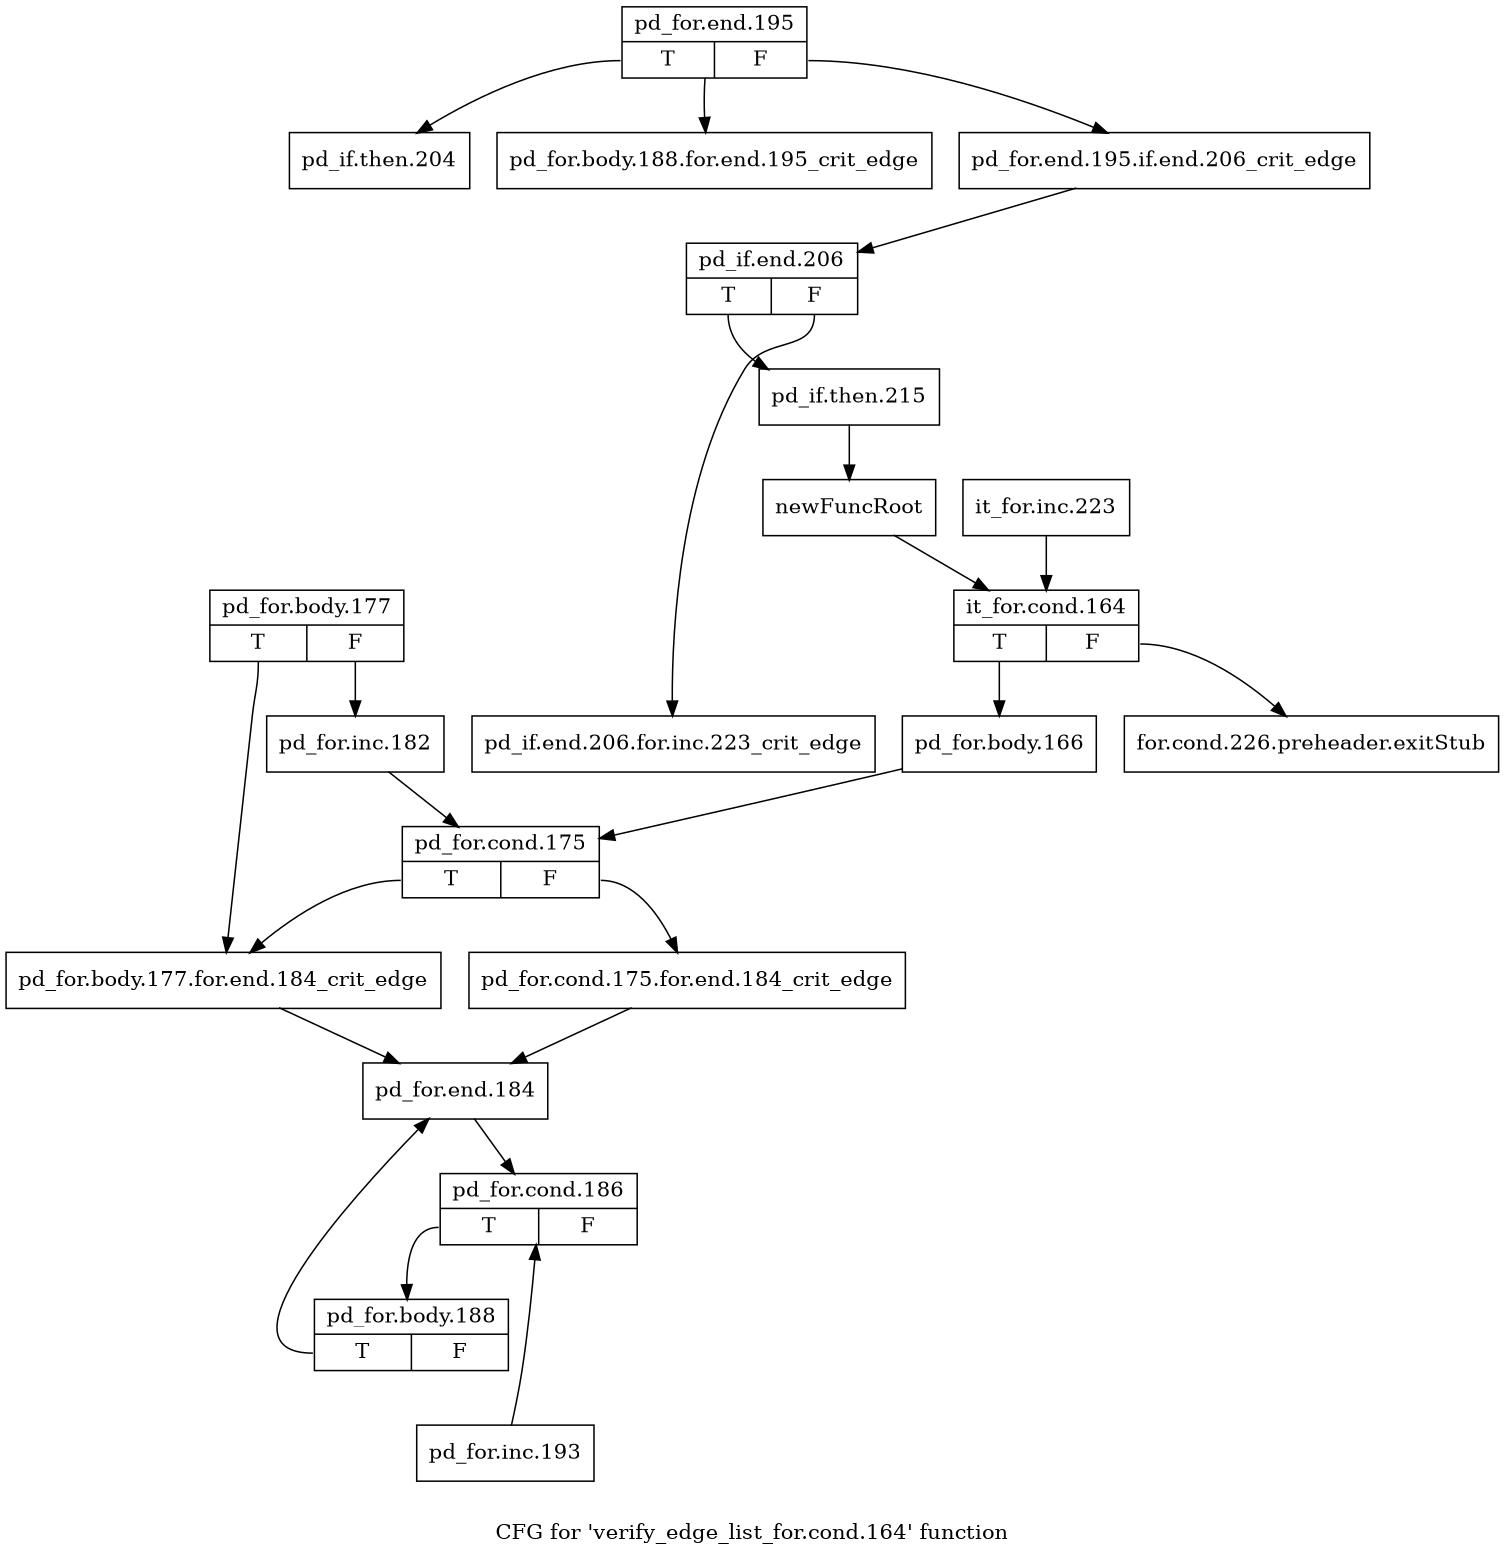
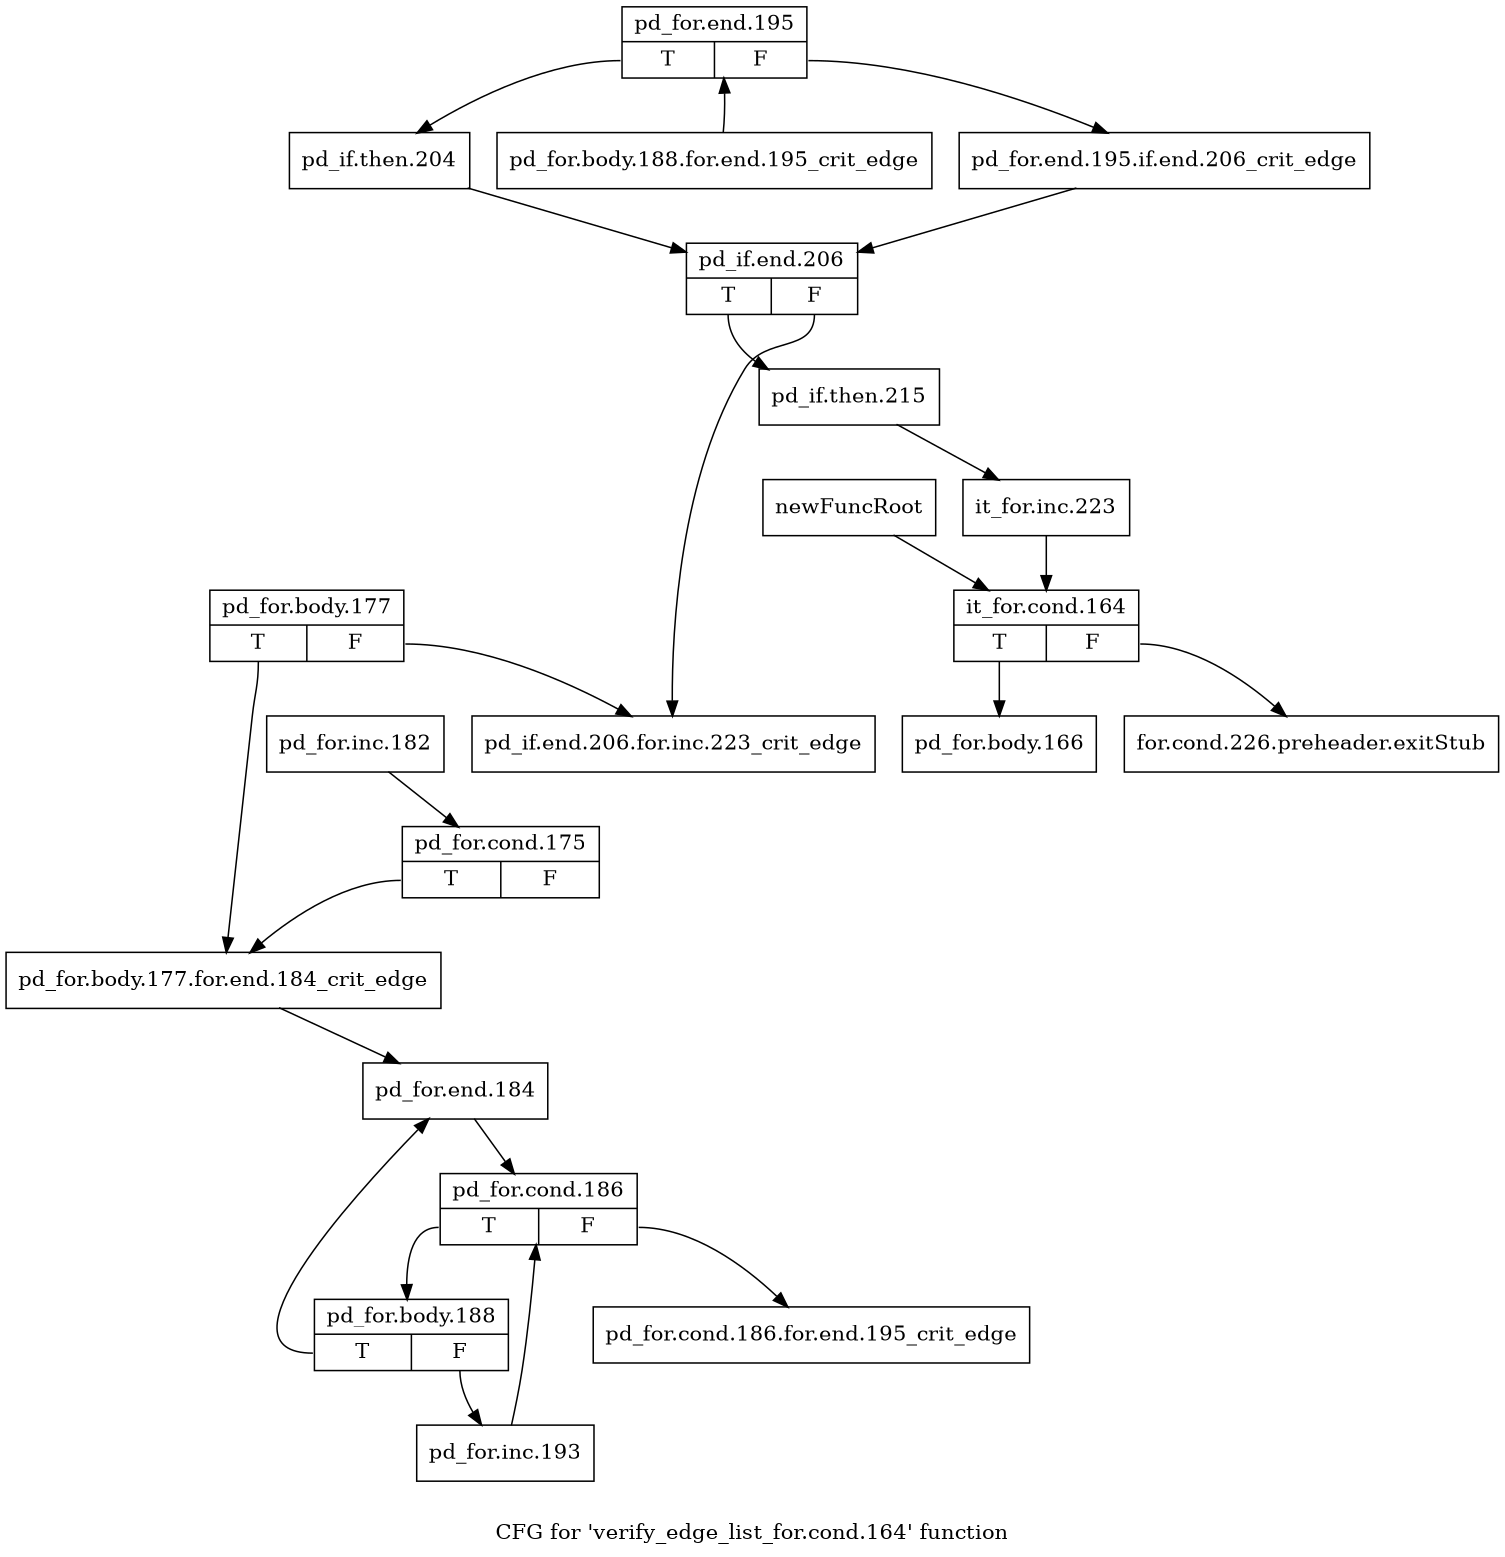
(704, 98) -> (724, 113)
none -> (570, 218)
(849, 445) -> (941, 449)
(355, 681) -> (515, 664)
(758, 802) -> none
(687, 980) -> none
none -> (811, 1335)
none -> (464, 1392)
